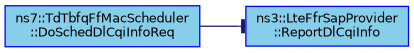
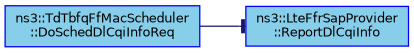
(102, 26) -> (102, 26)
